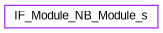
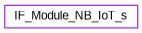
(81, 17) -> (71, 17)
